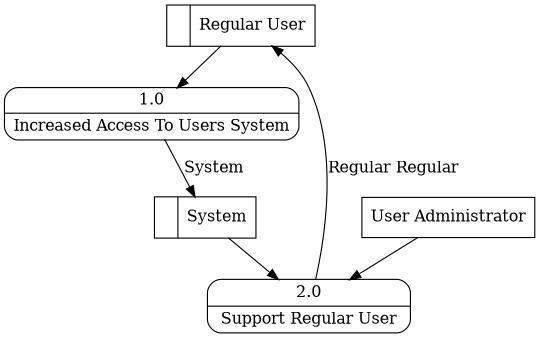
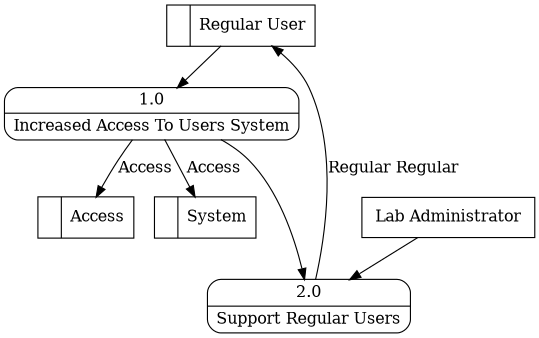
(214, 168) -> (214, 168)
none -> (86, 217)
(448, 217) -> (448, 217)
(249, 255) -> (274, 195)
(309, 319) -> (309, 319)
